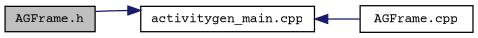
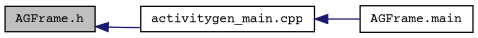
(112, 11) -> (124, 27)
(417, 19) -> (417, 19)
